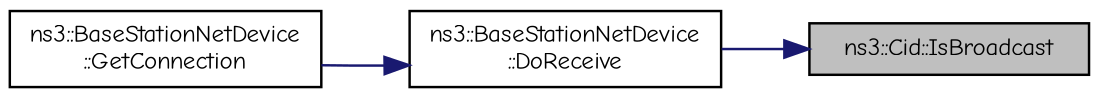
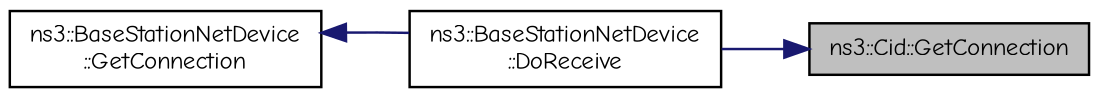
(949, 49) -> (949, 49)
(353, 66) -> (378, 33)
